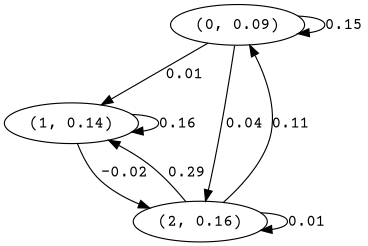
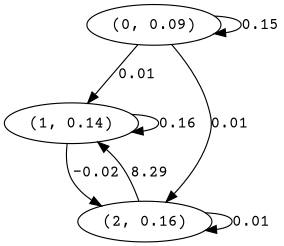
(244, 123) -> (230, 123)
(270, 135) -> none
(187, 172) -> (149, 172)
